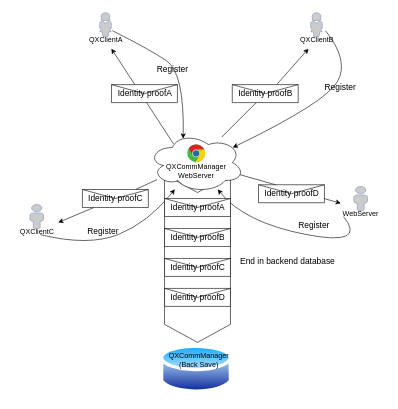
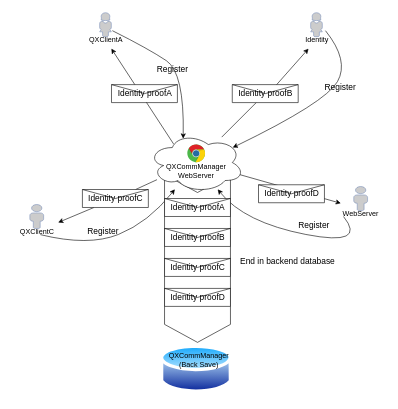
(317, 39) -> (317, 39)
